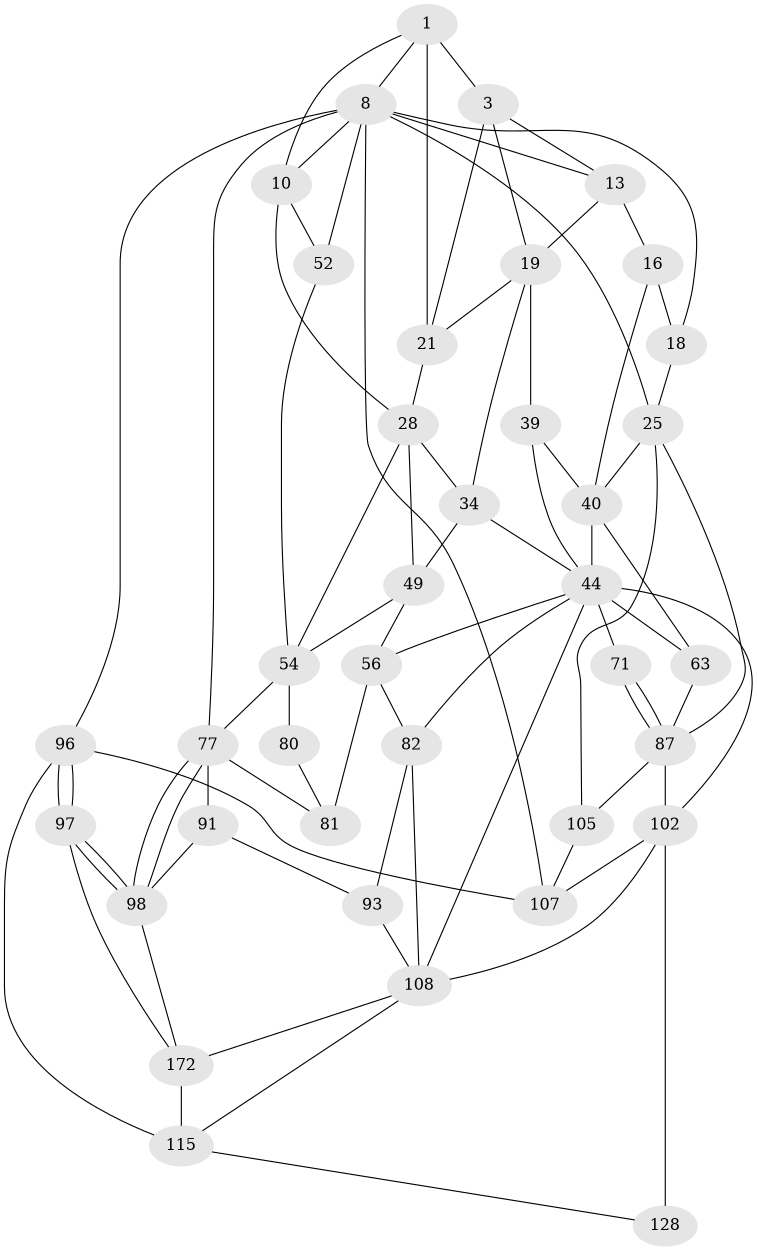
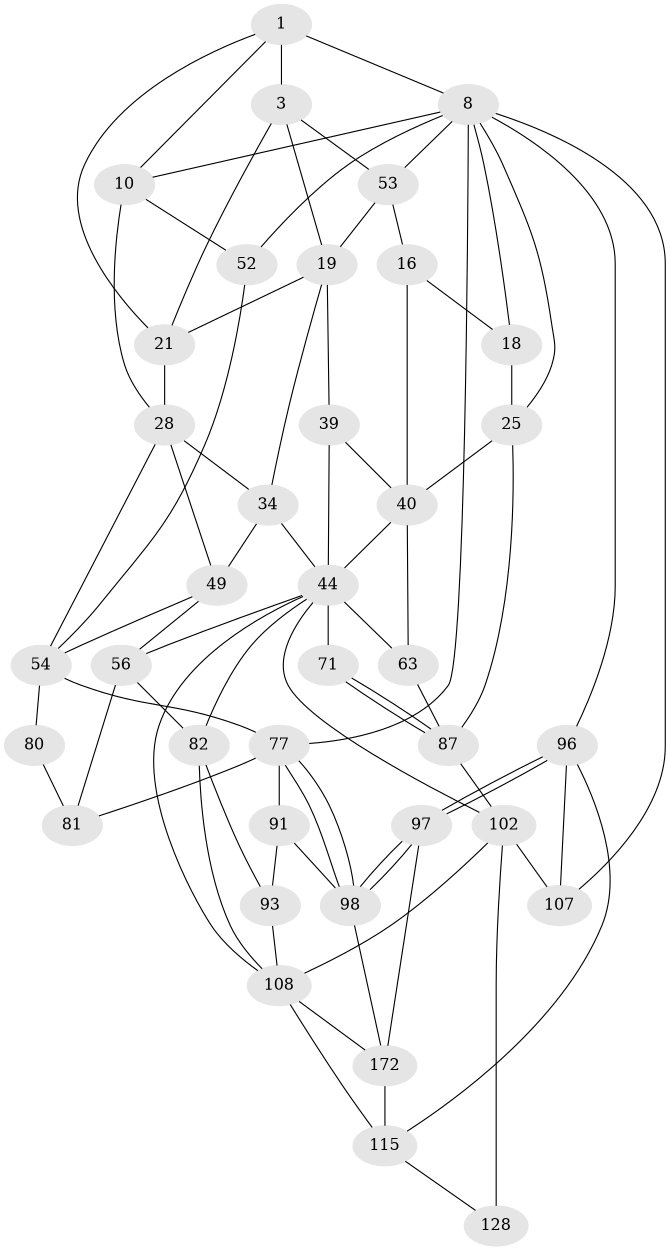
(615, 185) -> (388, 185)
(582, 825) -> none
